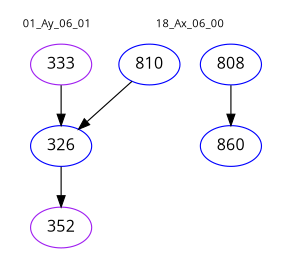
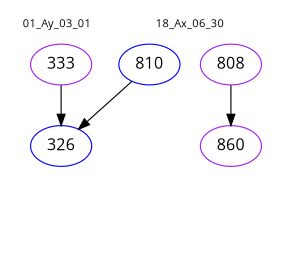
(57, 24) -> (57, 24)
(190, 24) -> (190, 24)
(231, 65) -> (231, 65)
(231, 146) -> (231, 146)
(61, 228) -> none
